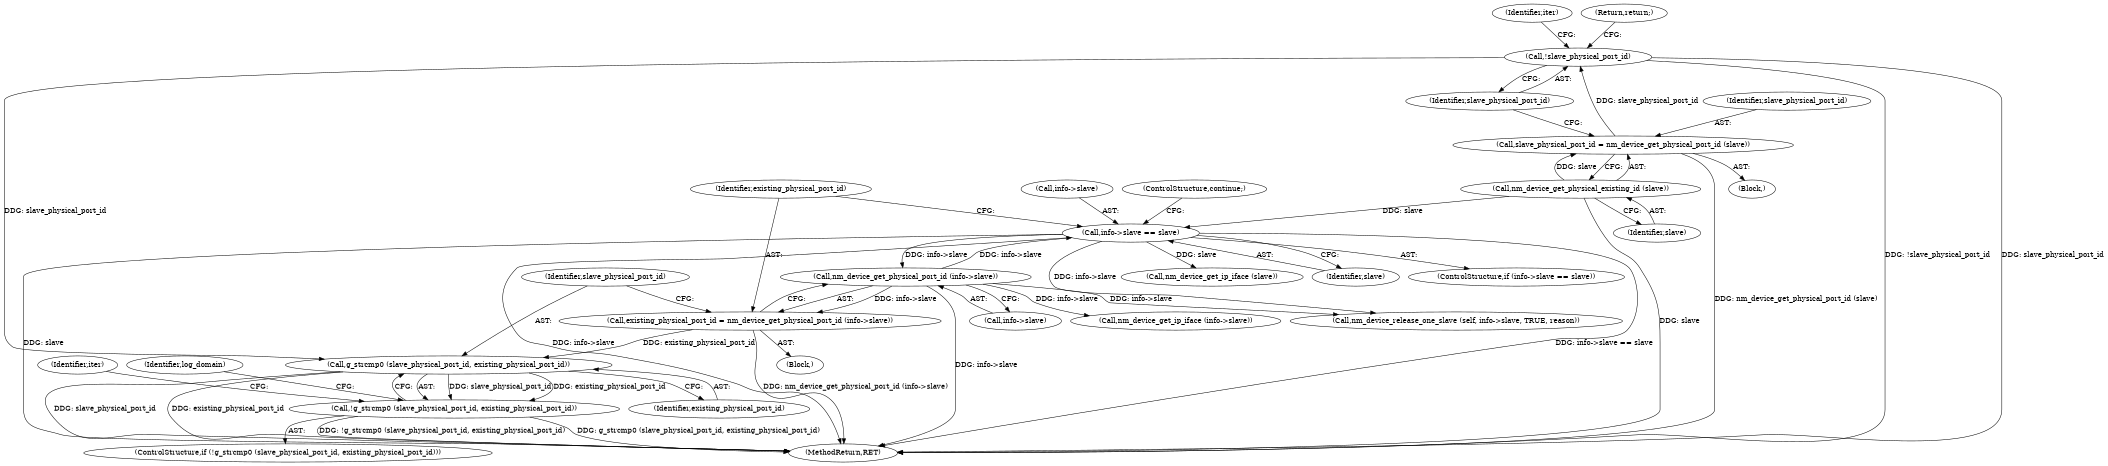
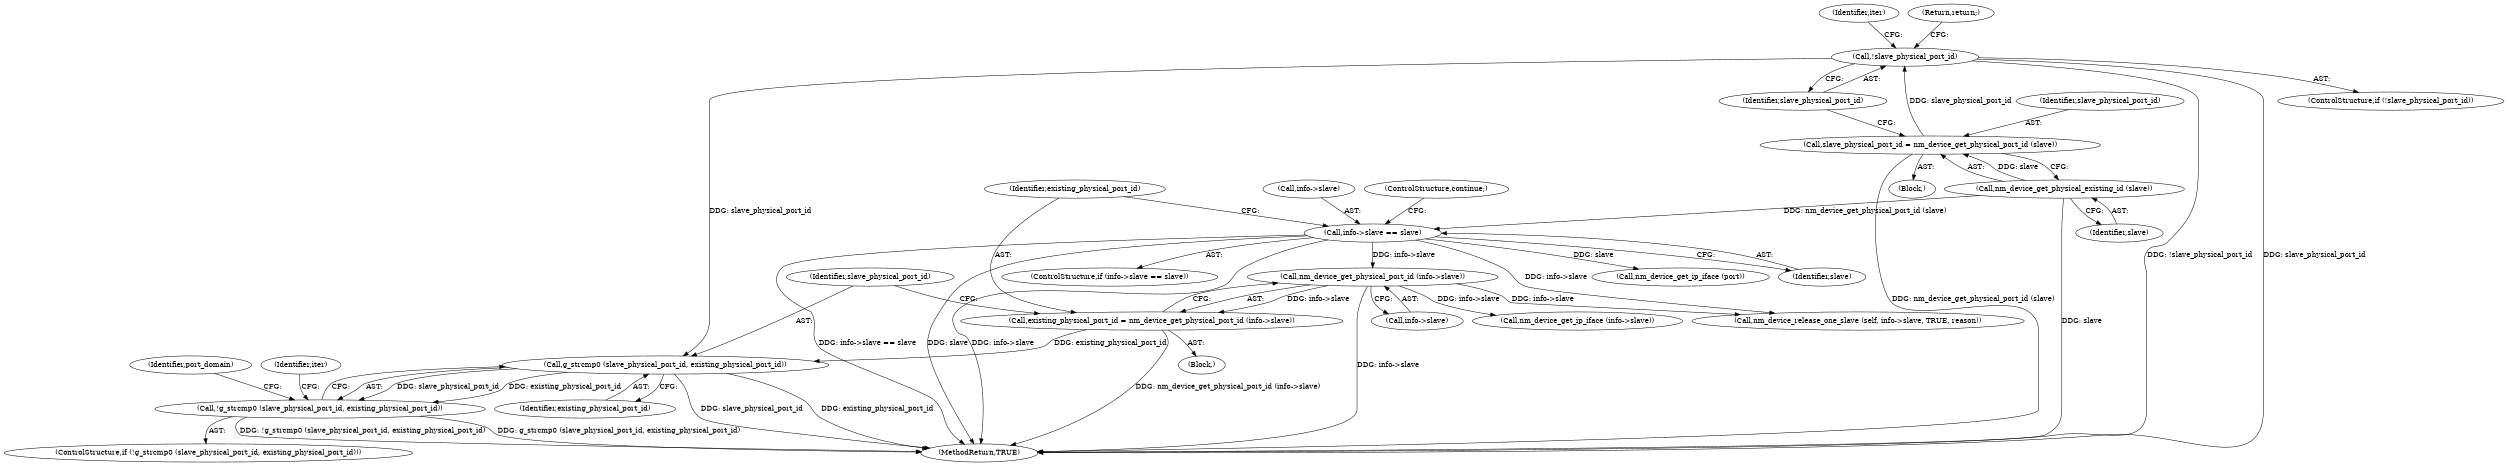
none -> (2391, 101)
(1403, 211) -> (1865, 211)
(1002, 246) -> none
(1212, 277) -> (1681, 277)
(185, 365) -> (191, 365)
(843, 453) -> (979, 453)
